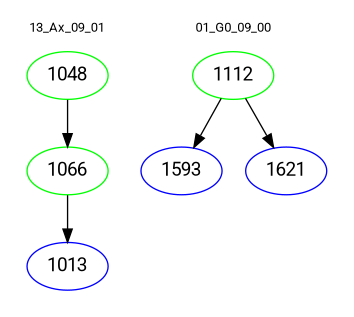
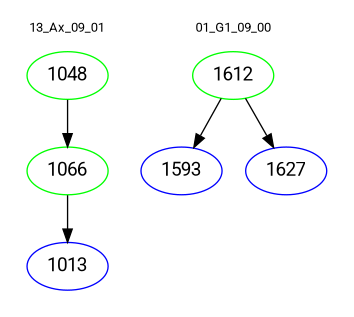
(234, 28) -> (234, 28)
(233, 76) -> (233, 76)
(286, 171) -> (286, 171)
